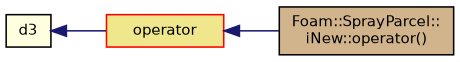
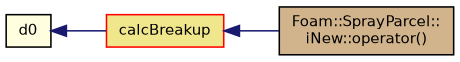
(29, 31) -> (29, 31)
(165, 31) -> (165, 31)
